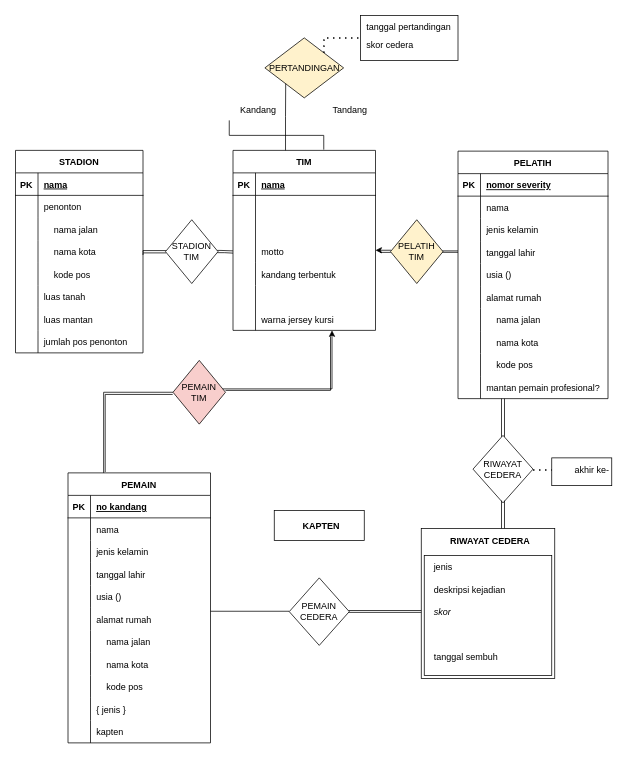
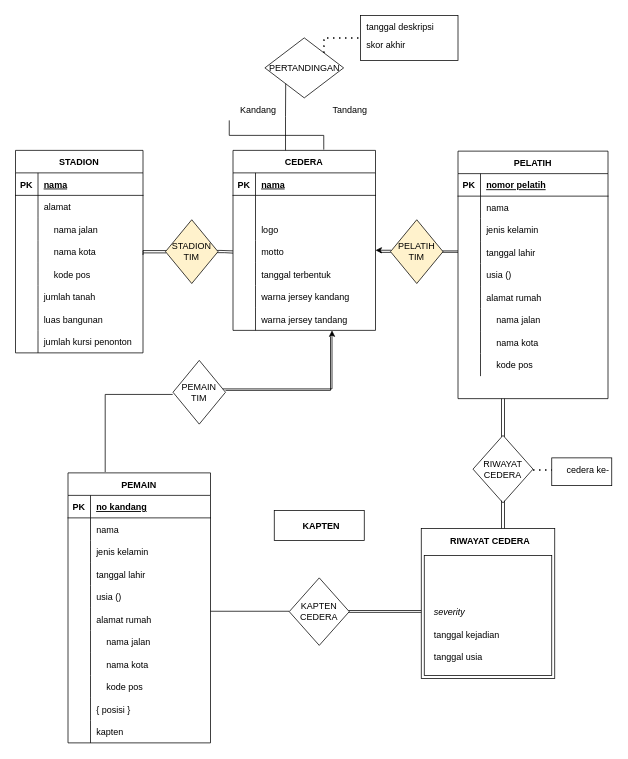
(413, 27) -> (404, 27)
(393, 45) -> (389, 45)
(304, 68) -> (304, 68)
(304, 162) -> (304, 162)
(519, 185) -> (515, 185)
(64, 207) -> (57, 207)
none -> (315, 229)
(192, 252) -> (192, 252)
(303, 275) -> (302, 275)
(66, 297) -> (71, 297)
none -> (315, 297)
(69, 320) -> (74, 320)
(303, 320) -> (309, 320)
(88, 342) -> (92, 342)
(544, 387) -> none
(138, 392) -> none
(199, 392) -> (199, 392)
(589, 470) -> (585, 470)
(488, 567) -> none
(488, 589) -> none
(319, 612) -> (319, 612)
(444, 612) -> (452, 612)
none -> (488, 634)
(466, 657) -> (460, 657)
(115, 710) -> (117, 710)
